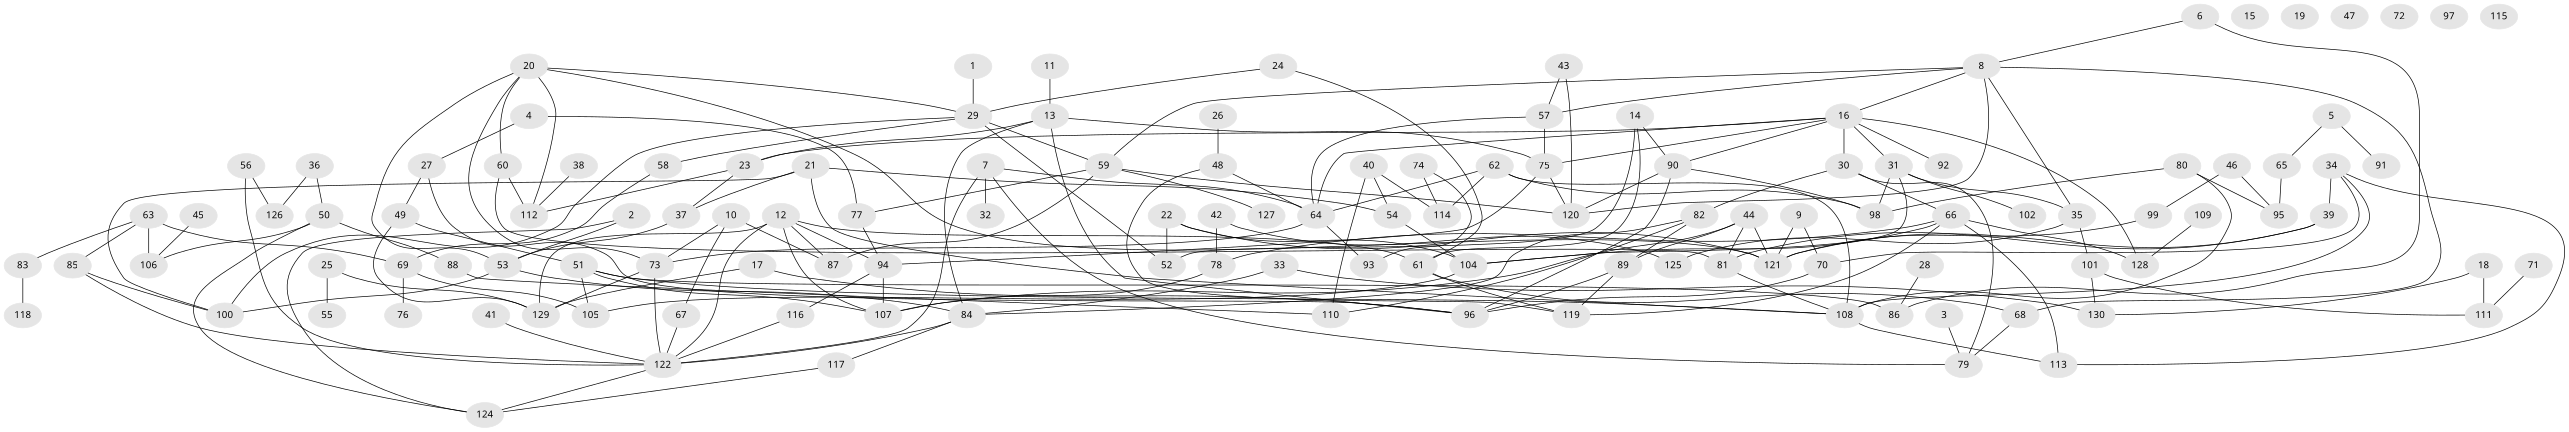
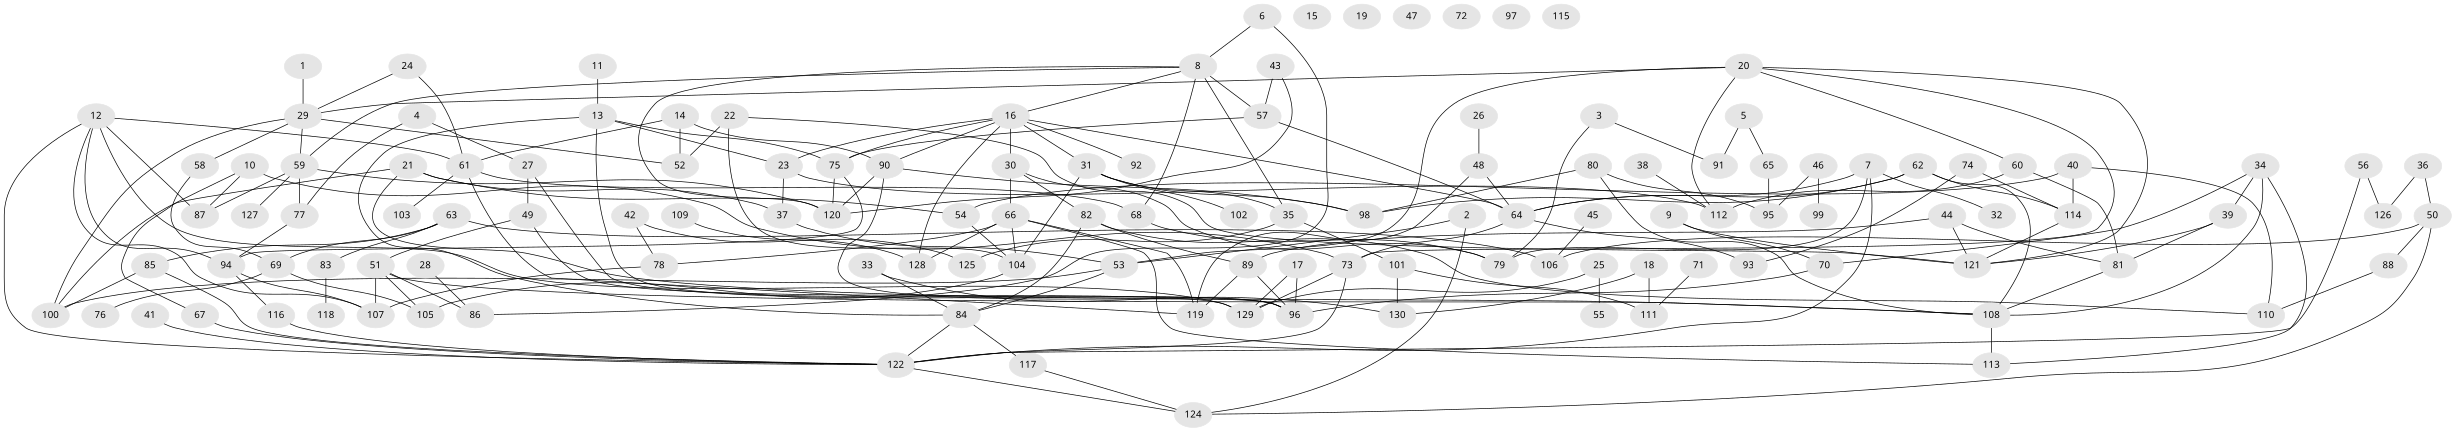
none -> (1659, 141)
none -> (402, 216)
(1961, 236) -> (2035, 235)
(1321, 292) -> none
